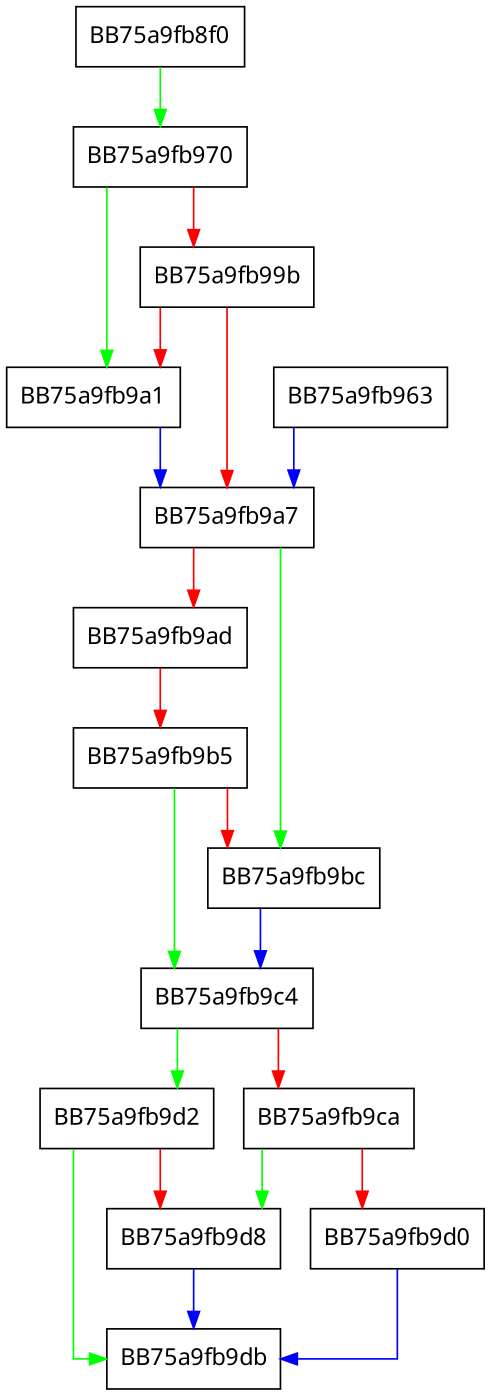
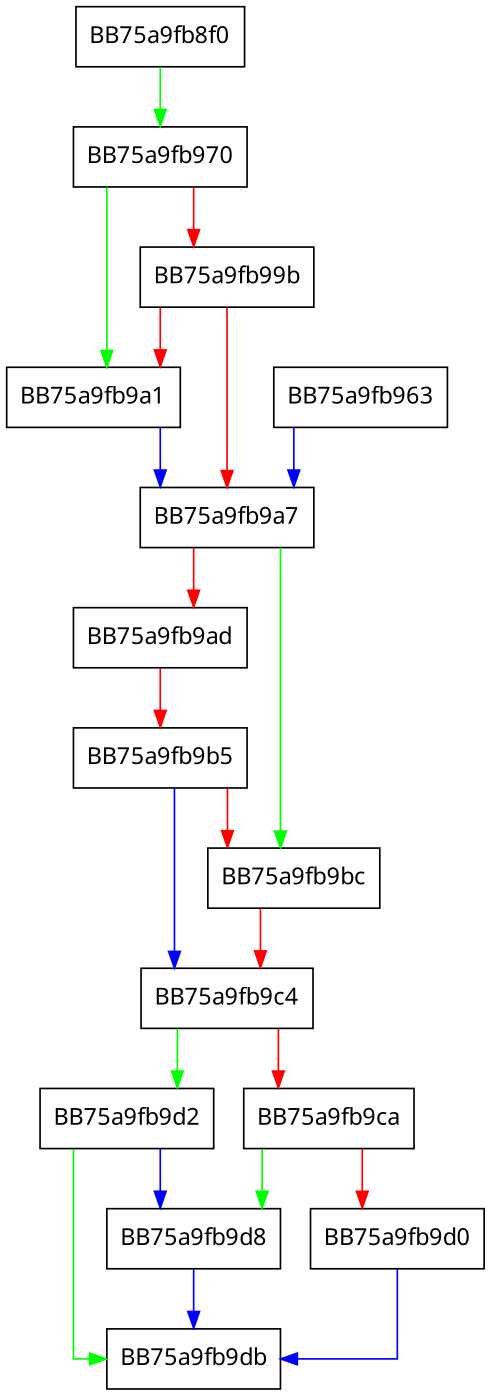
(174, 870) -> (174, 870)
(260, 930) -> (260, 930)
(160, 1170) -> (160, 1170)
